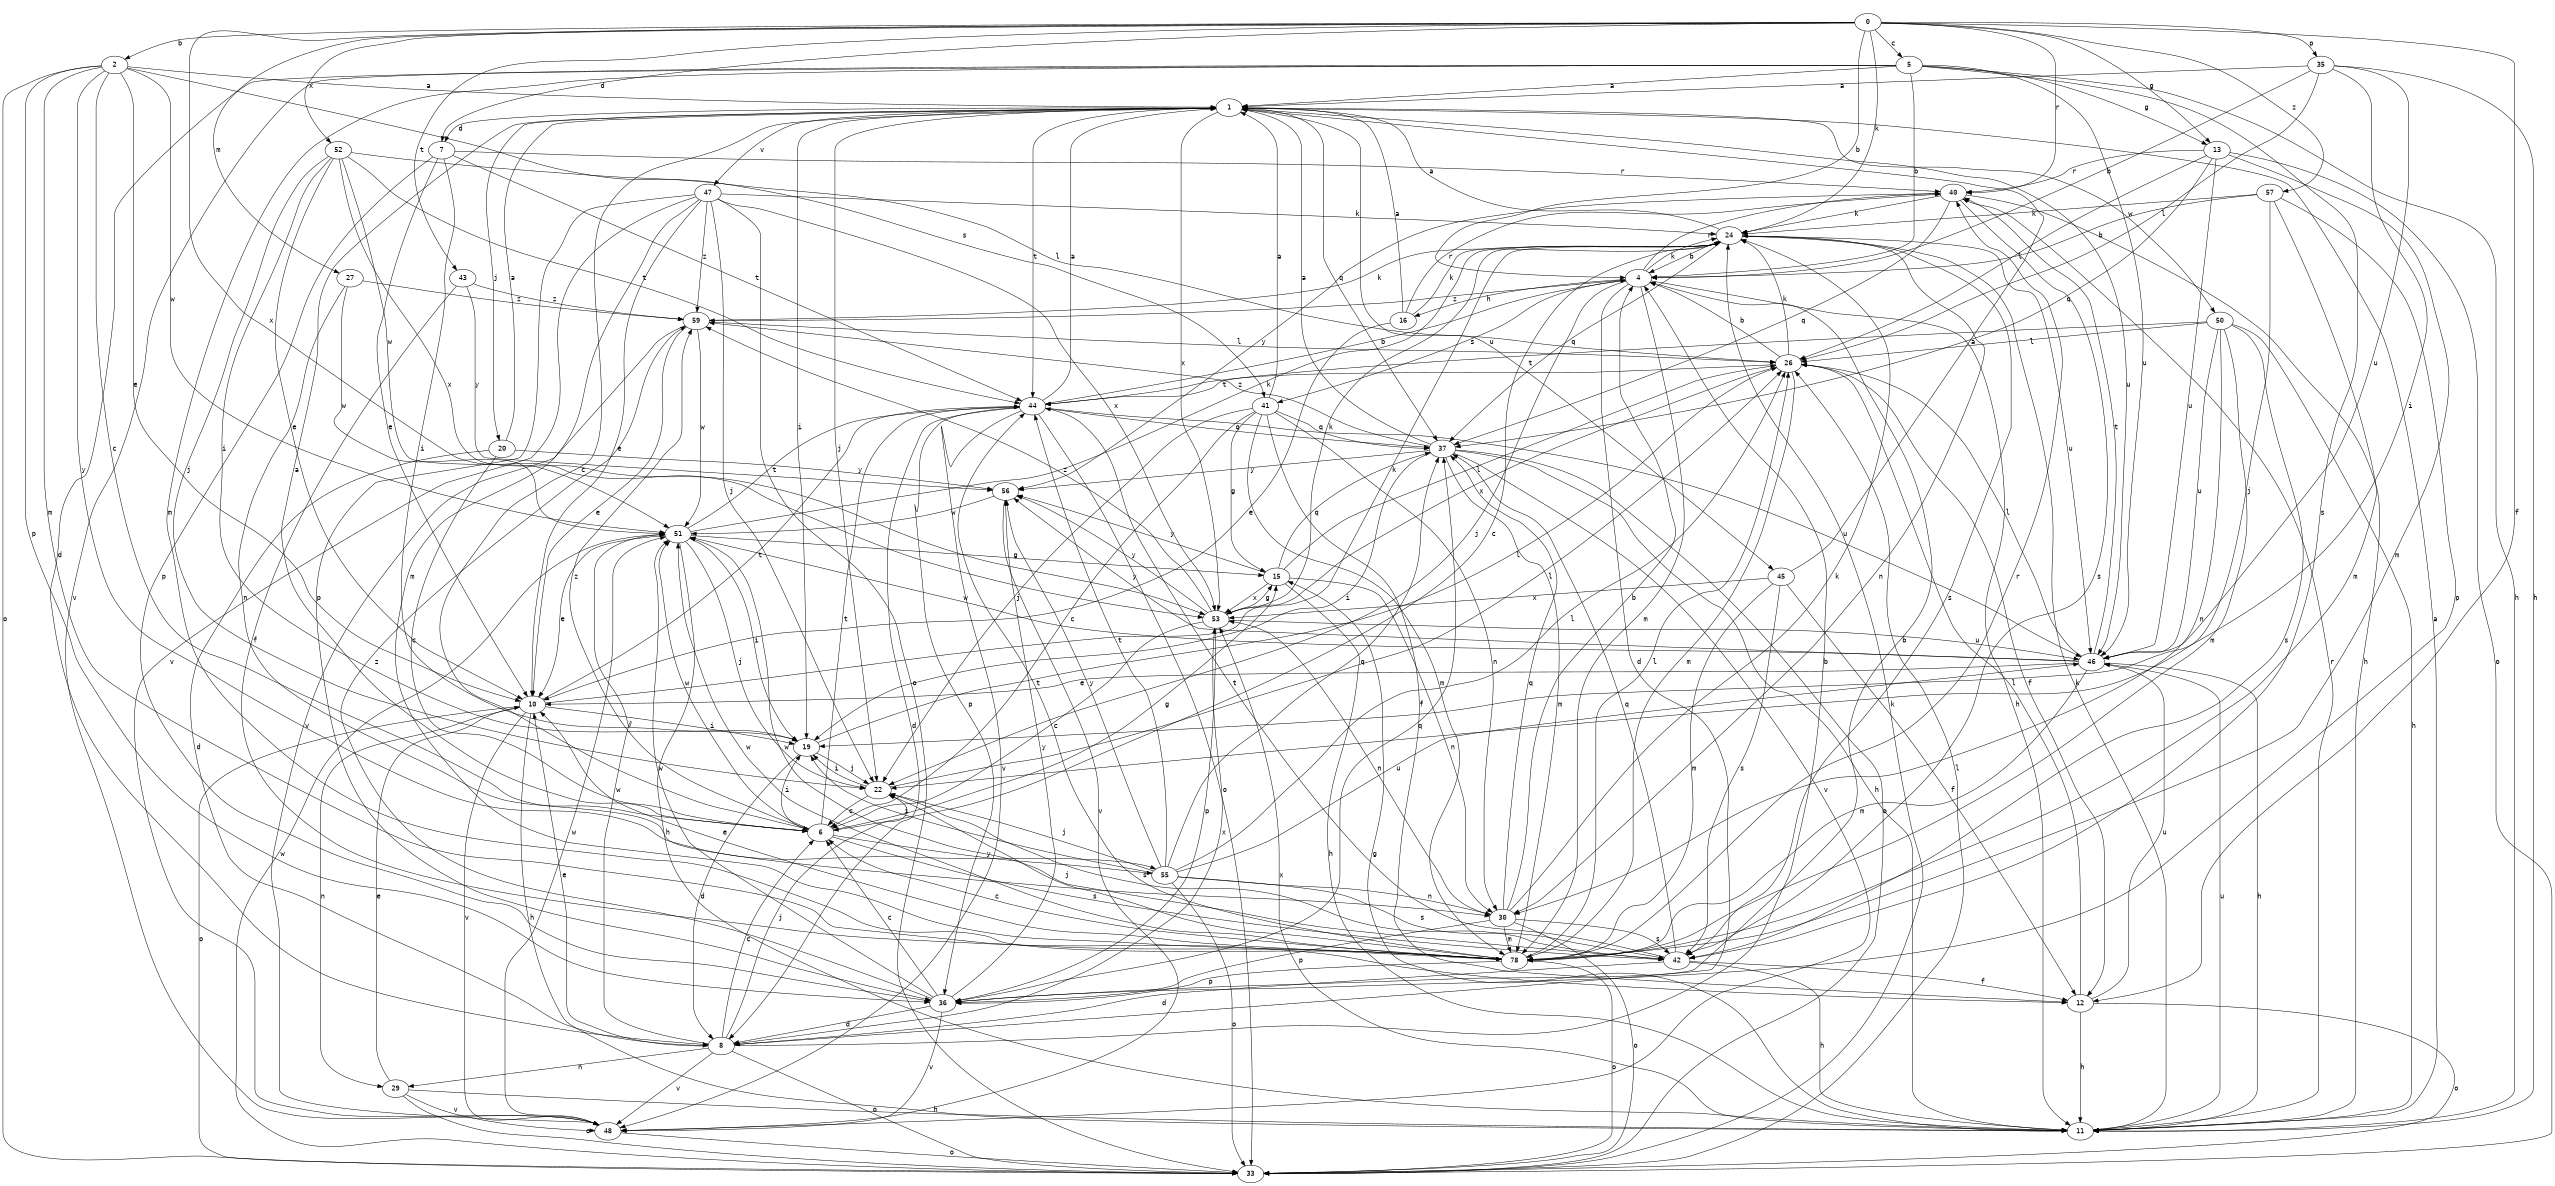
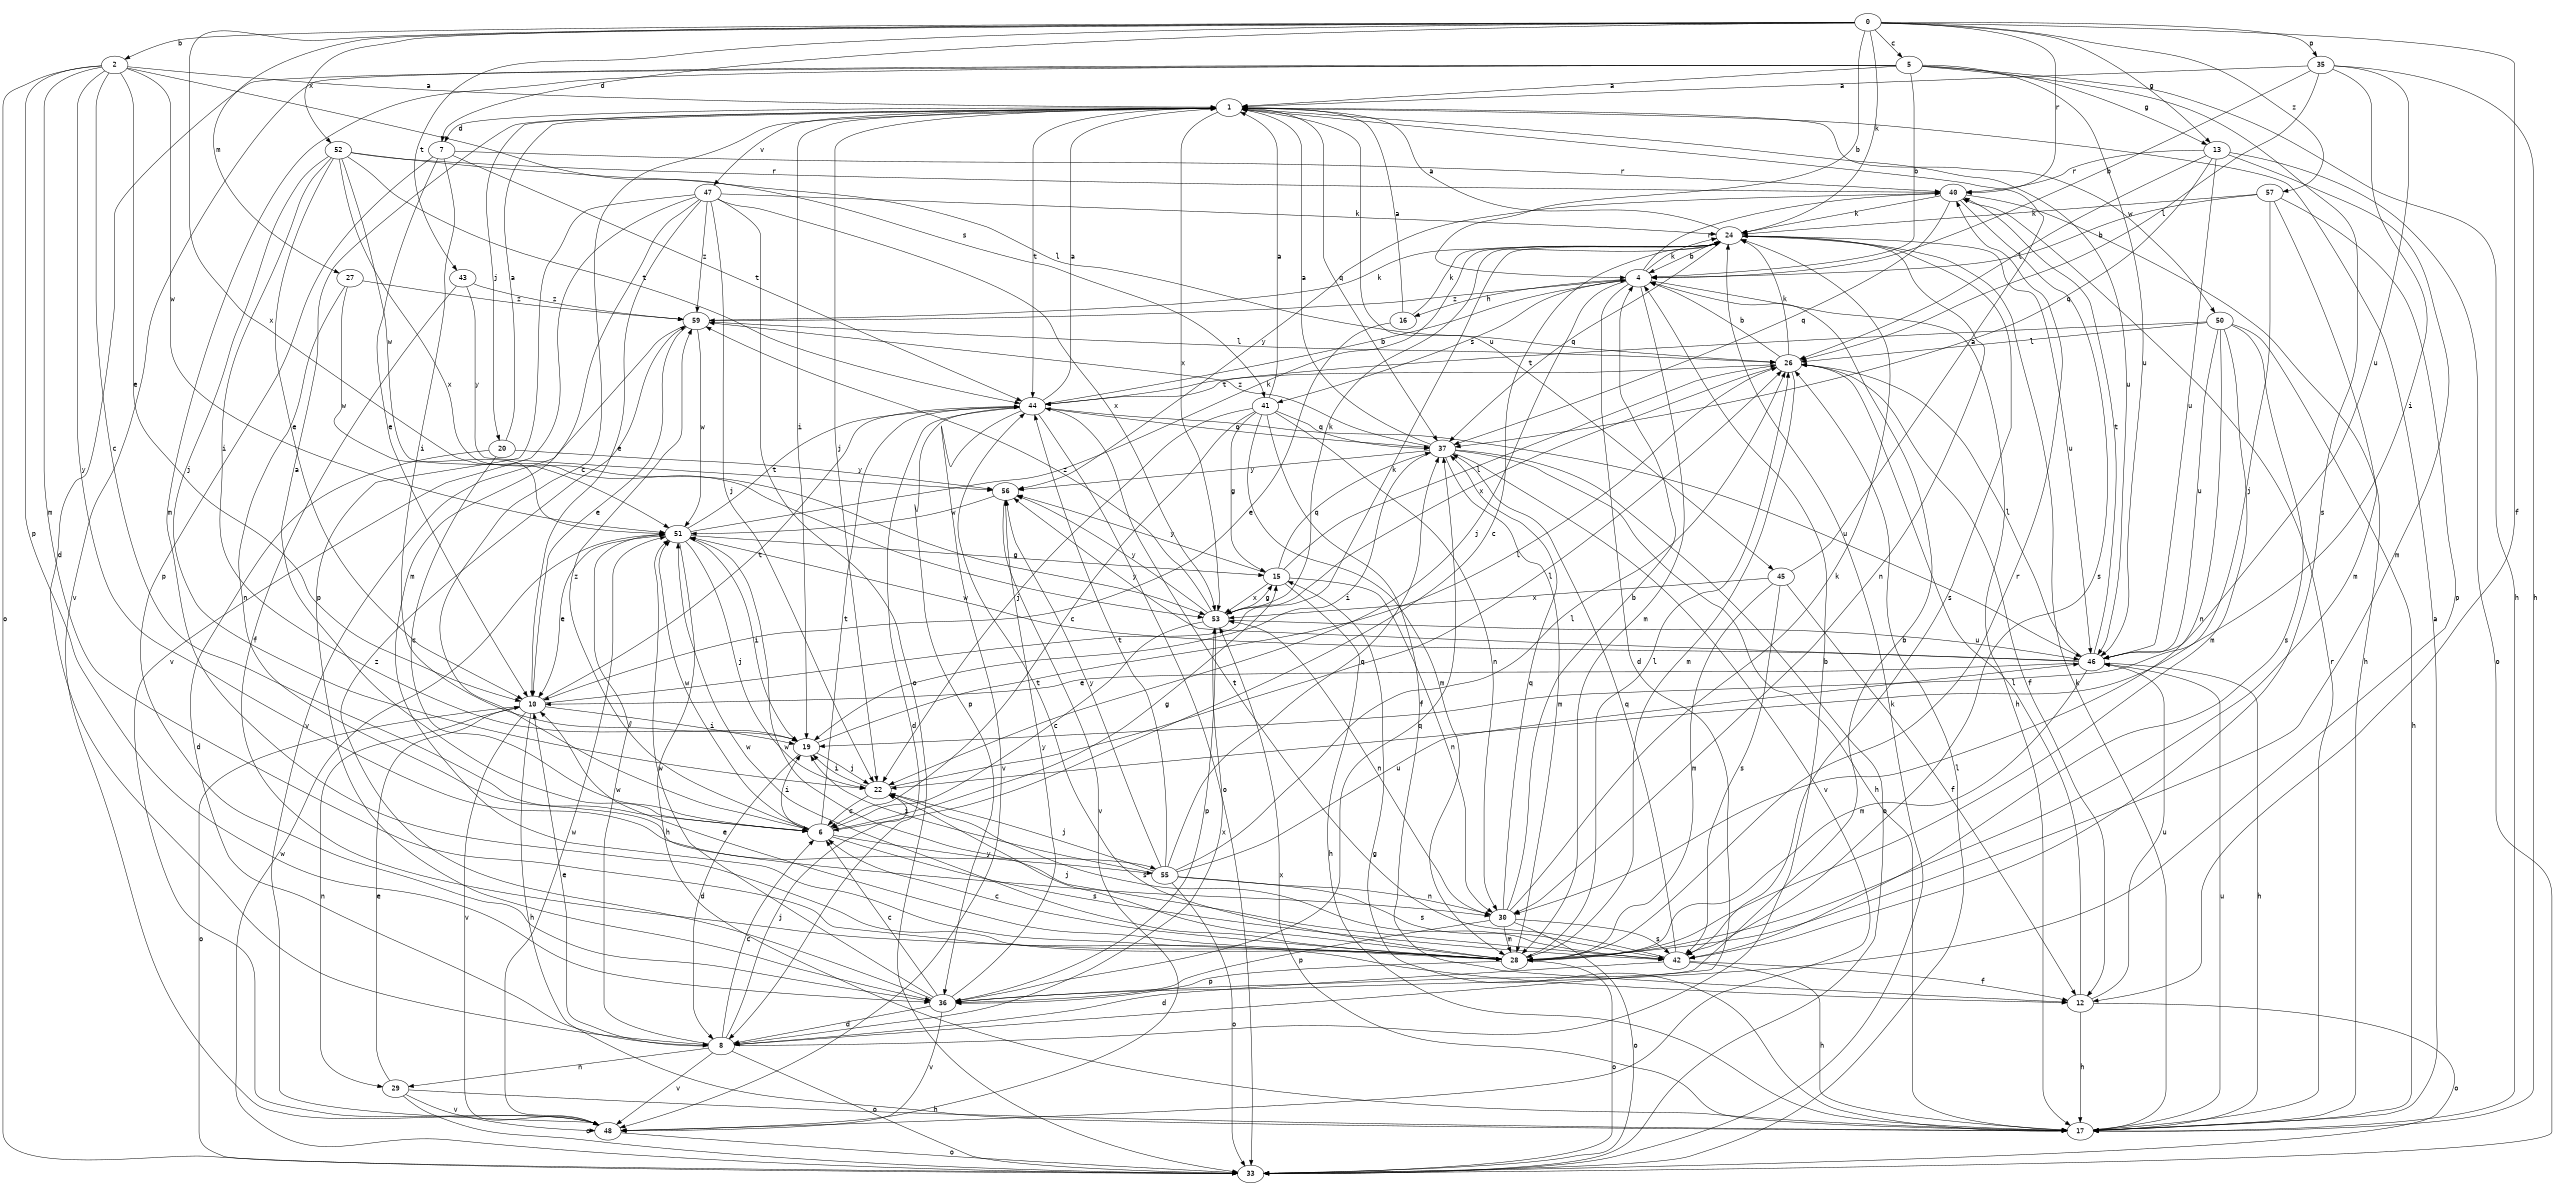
(1680, 214) -> (1143, 183)
(1514, 961) -> (1514, 961)
(2080, 1131) -> (2080, 1131)
